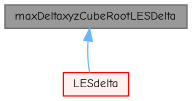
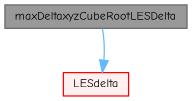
(88, 57) -> (104, 44)
